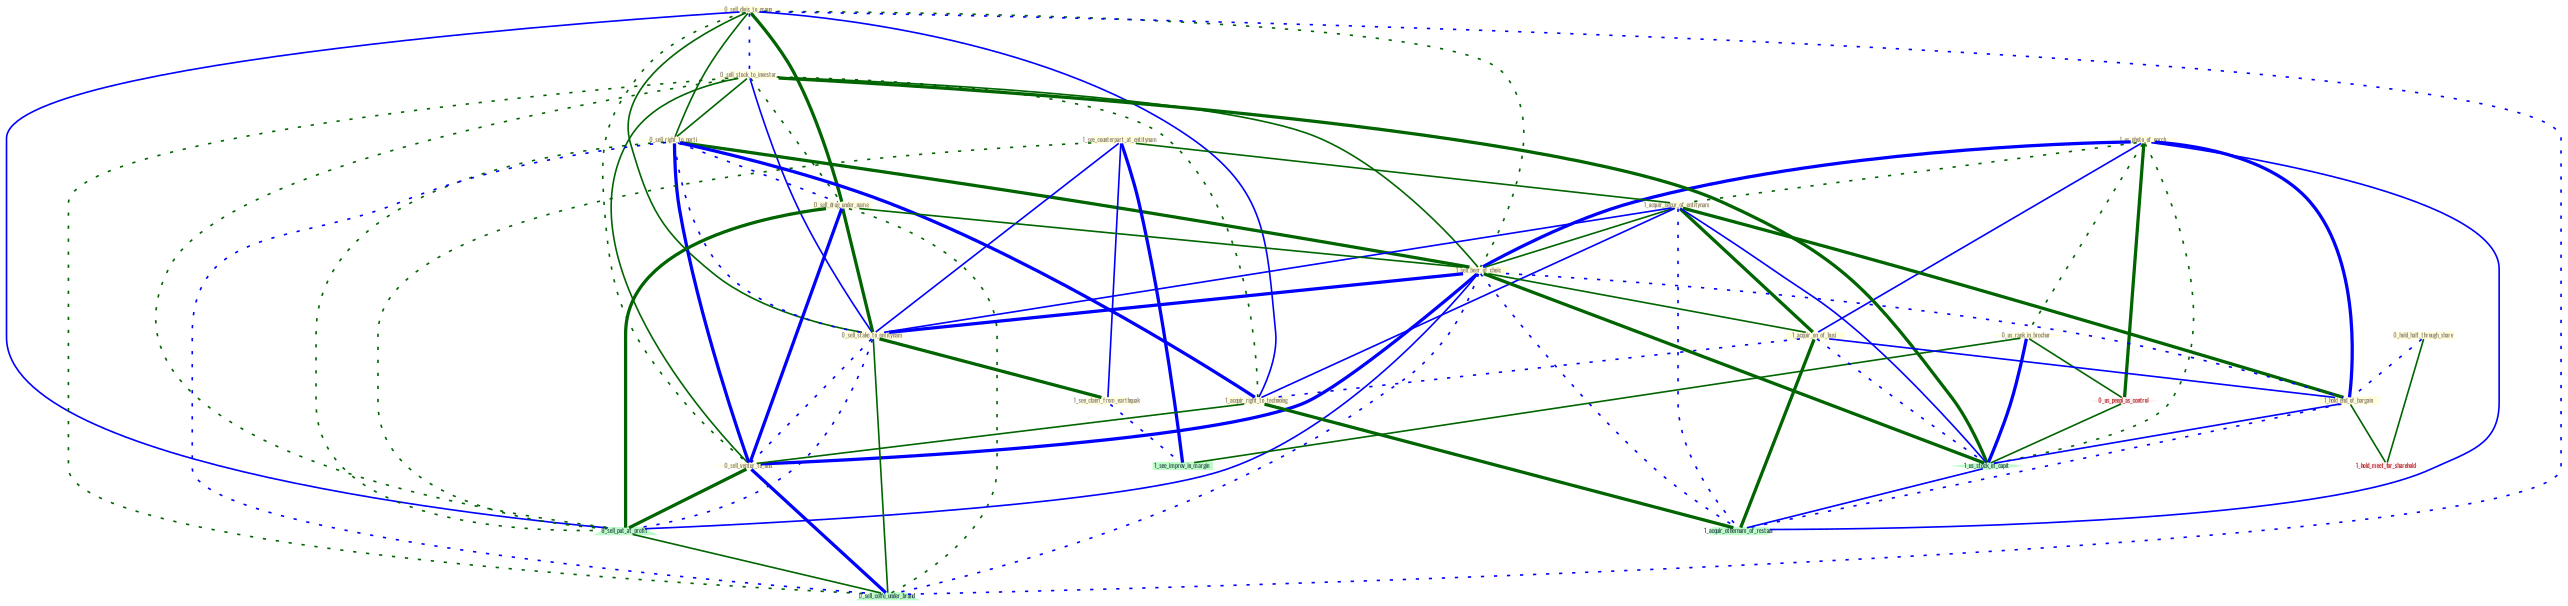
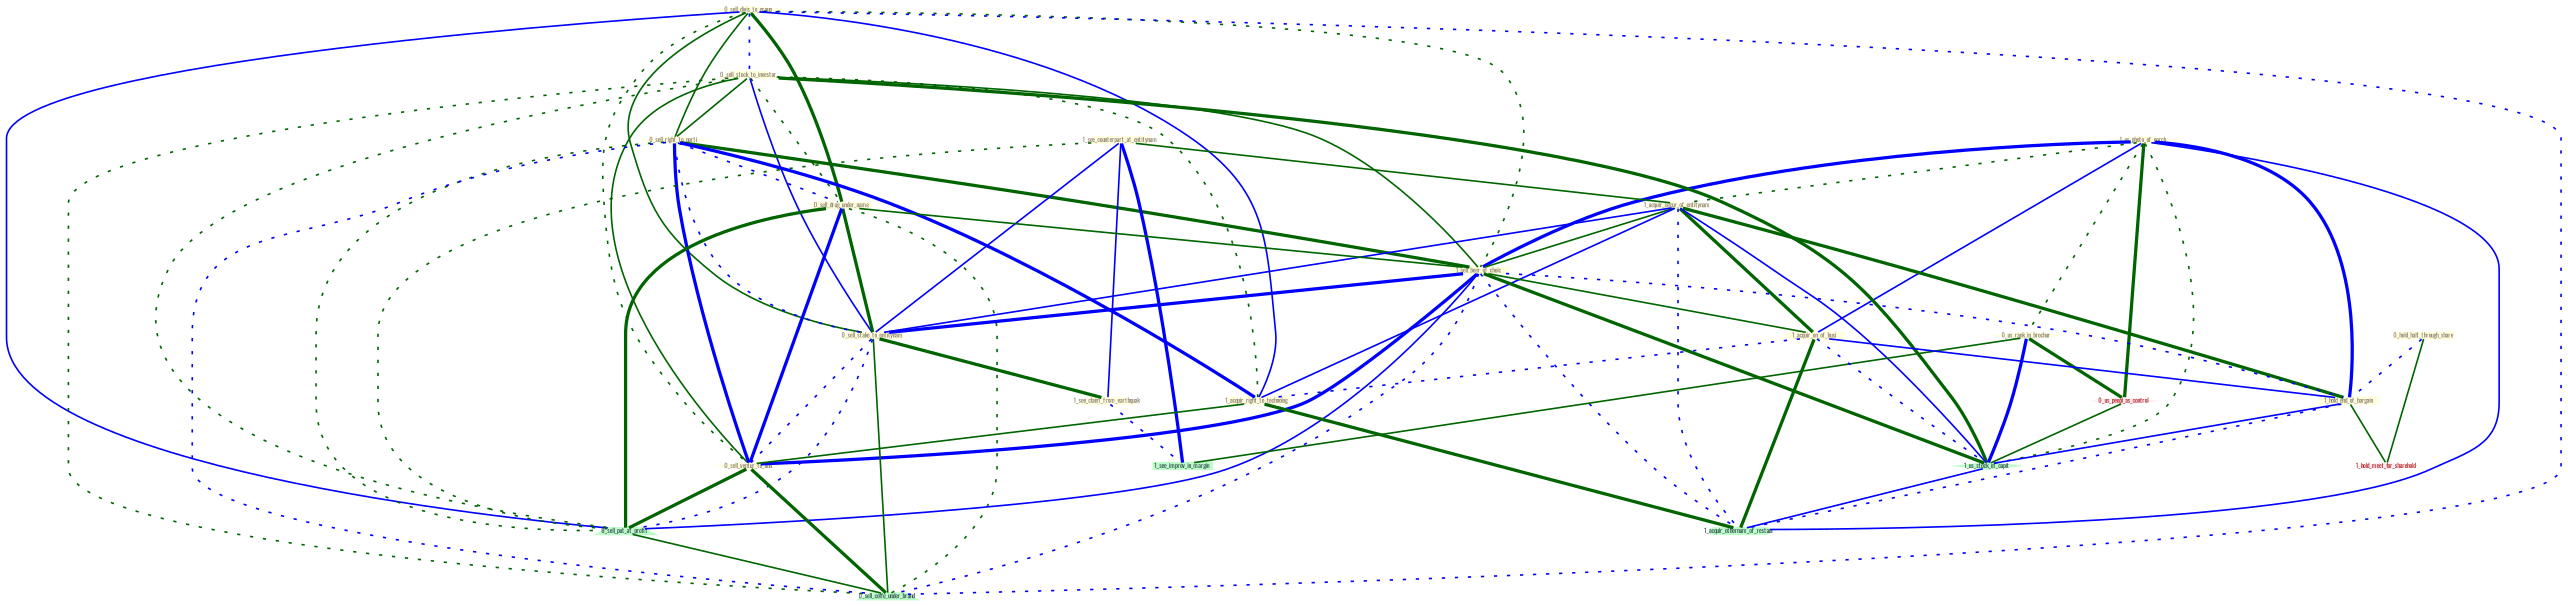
(2094, 380) -> (2094, 380)
(819, 531) -> (819, 531)
